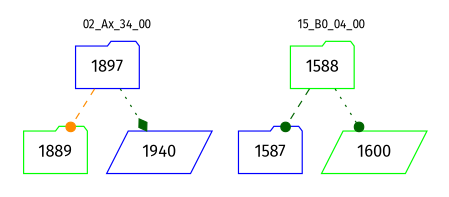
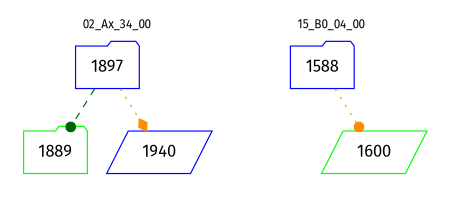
(322, 67) -> (322, 67)
(130, 104) -> (130, 104)
(84, 106) -> (84, 106)
(346, 106) -> (346, 106)
(270, 152) -> none
